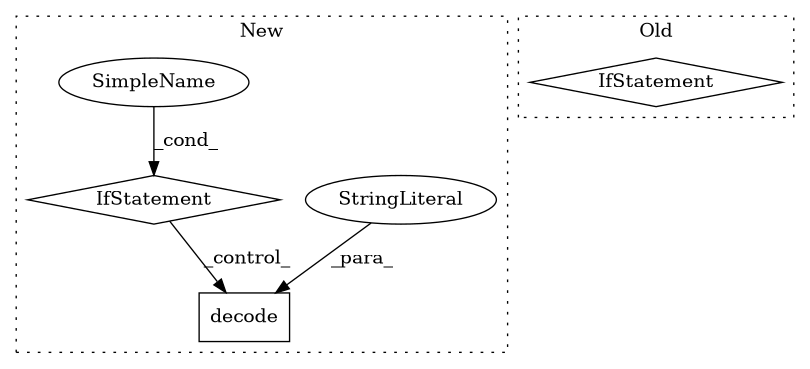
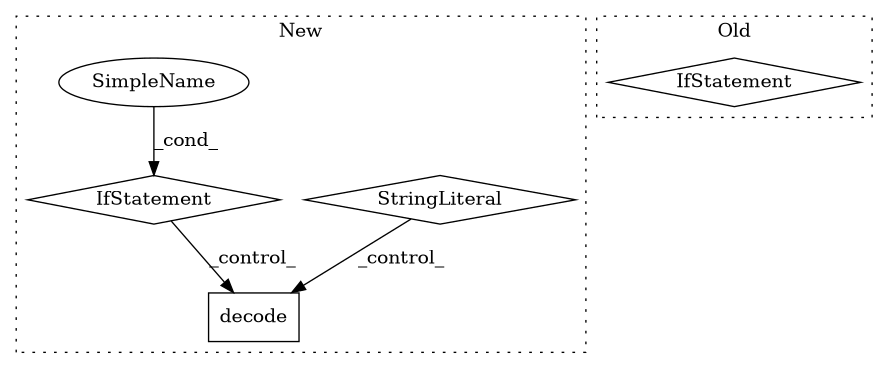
(401, 200) -> (440, 200)
(362, 259) -> (401, 259)
